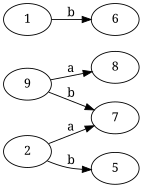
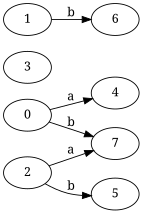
none -> (27, 67)
(115, 67) -> (115, 93)
(27, 84) -> (27, 115)
